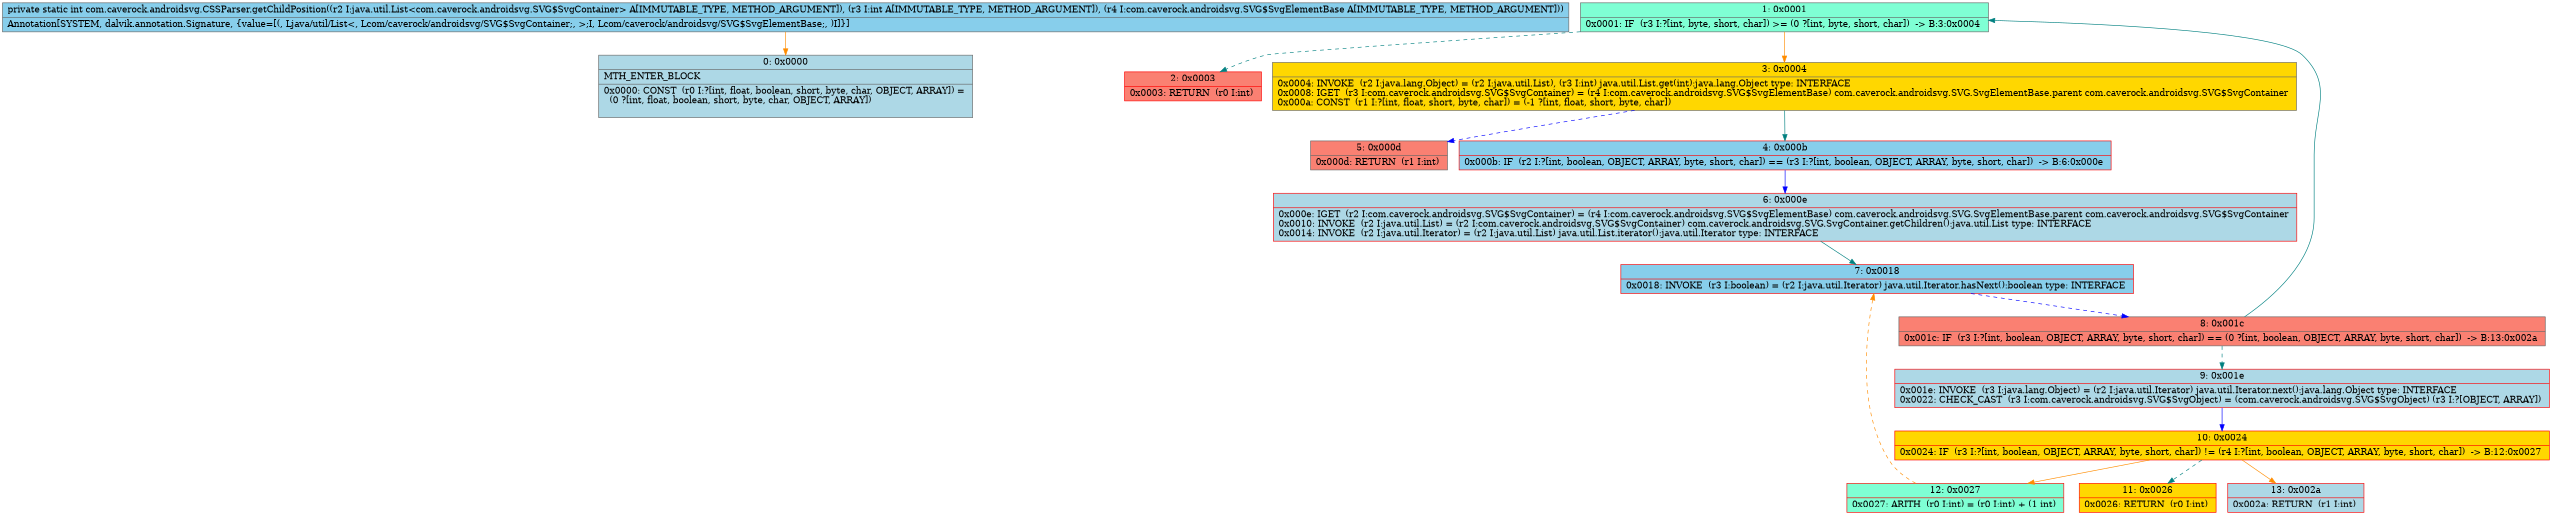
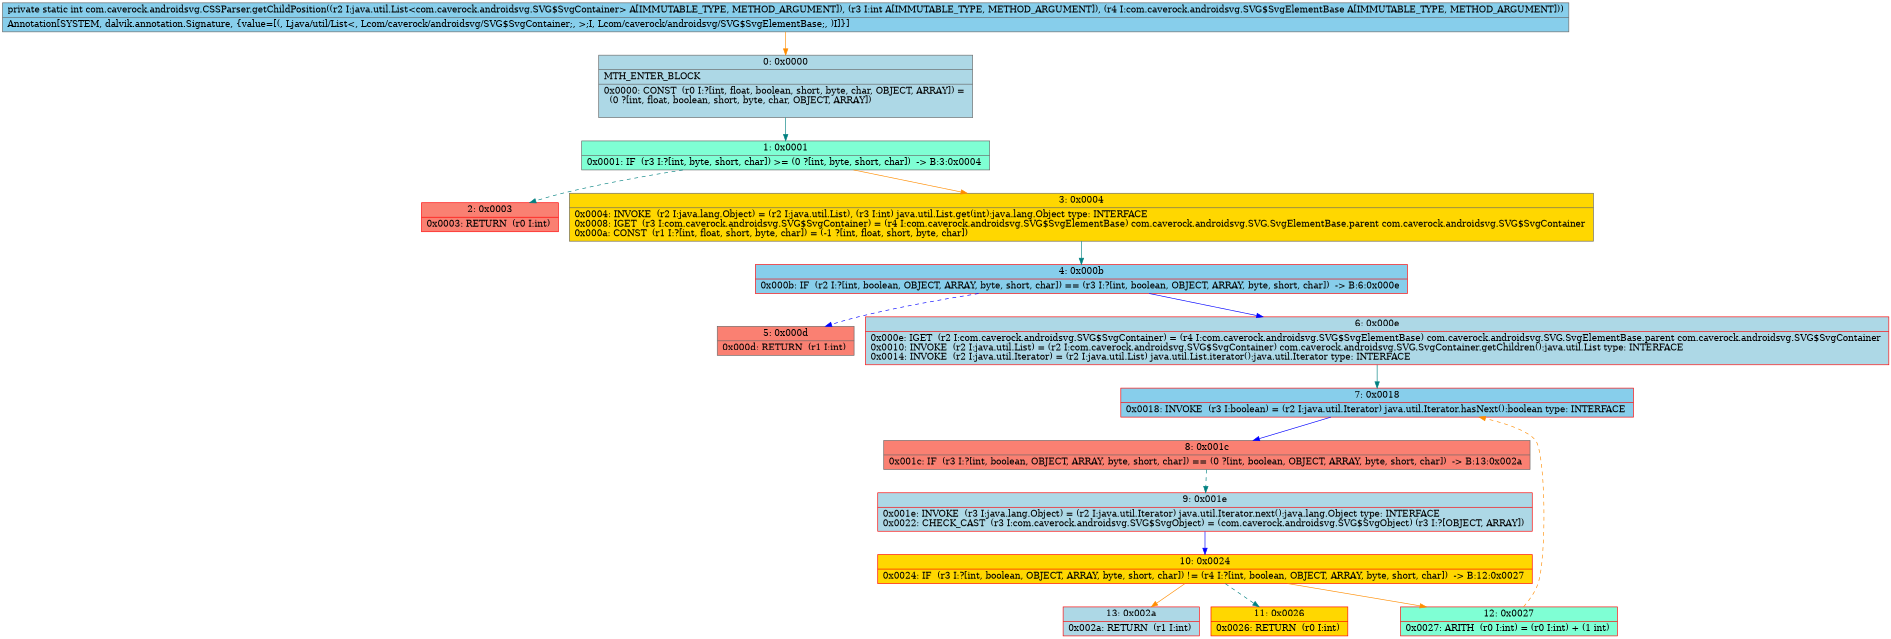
(2295, 51) -> (786, 126)
(1544, 125) -> (905, 307)
(2046, 305) -> (1295, 428)
